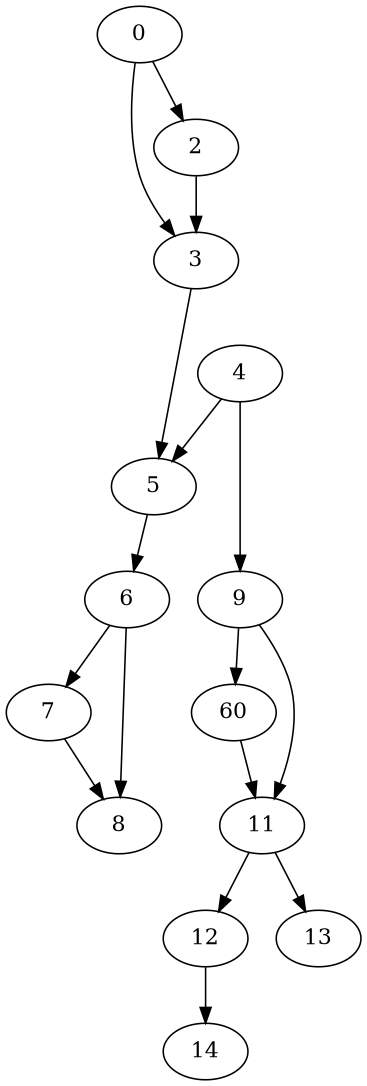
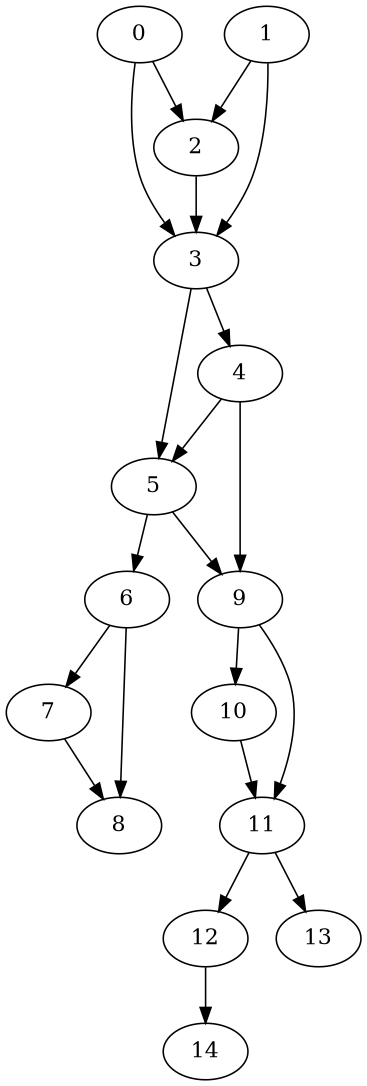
none -> (267, 35)
none -> (215, 310)
none -> (192, 537)
(234, 713) -> (234, 713)
